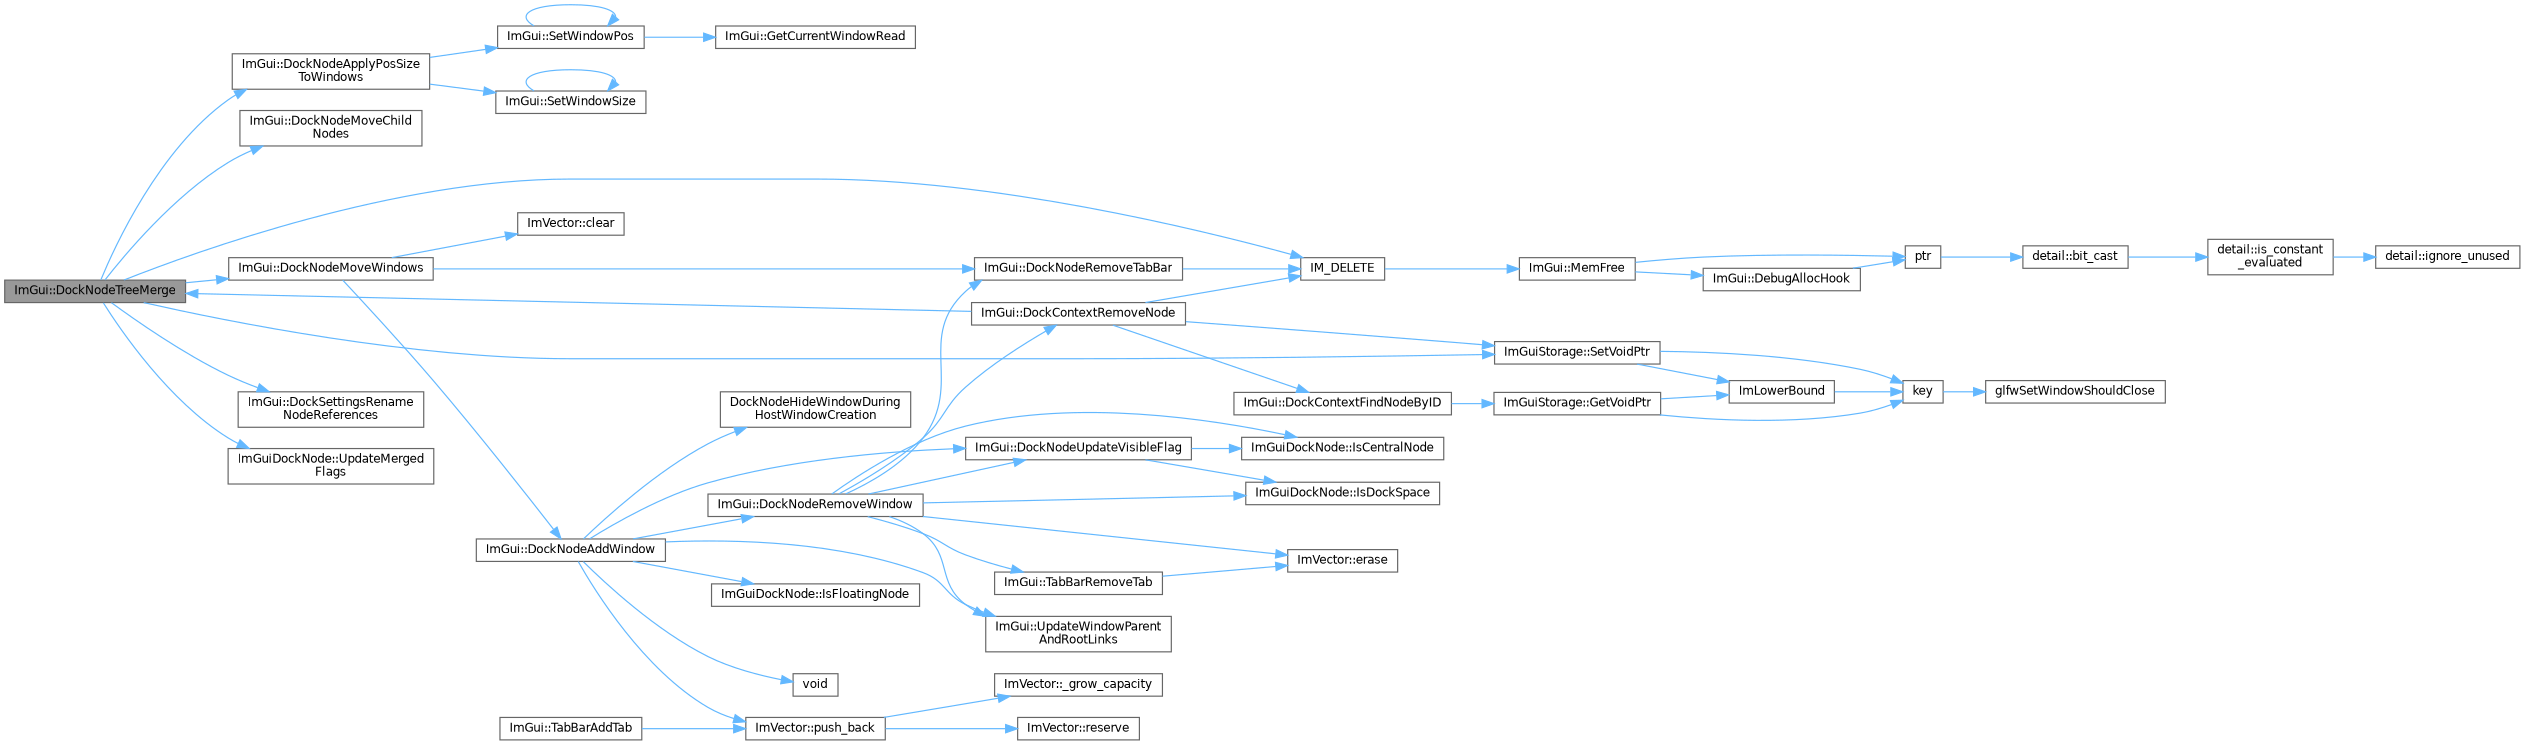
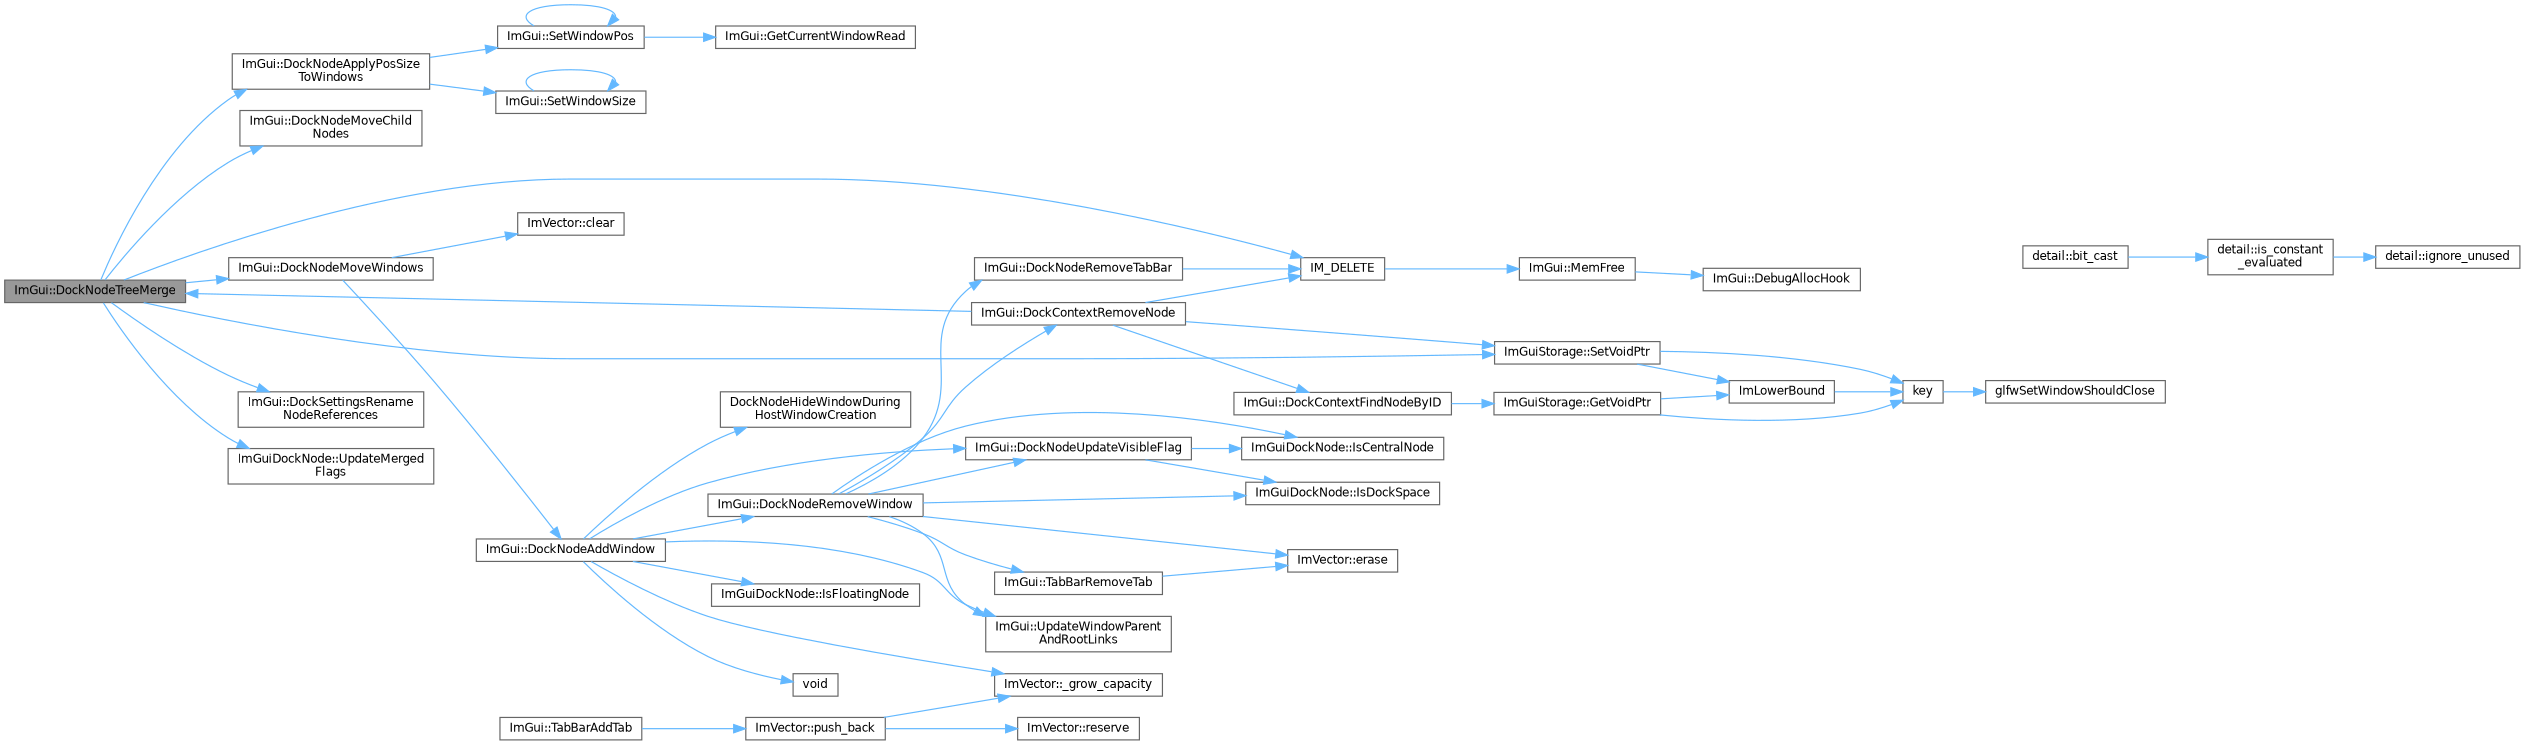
(1923, 257) -> none
(698, 269) -> none
(644, 653) -> (786, 635)
